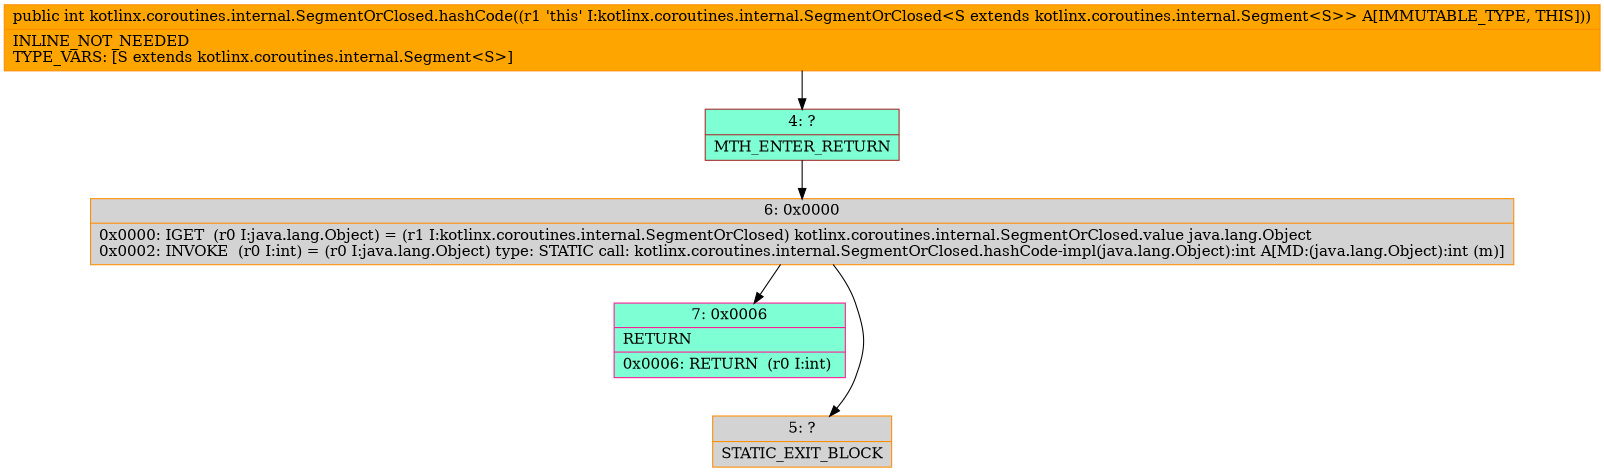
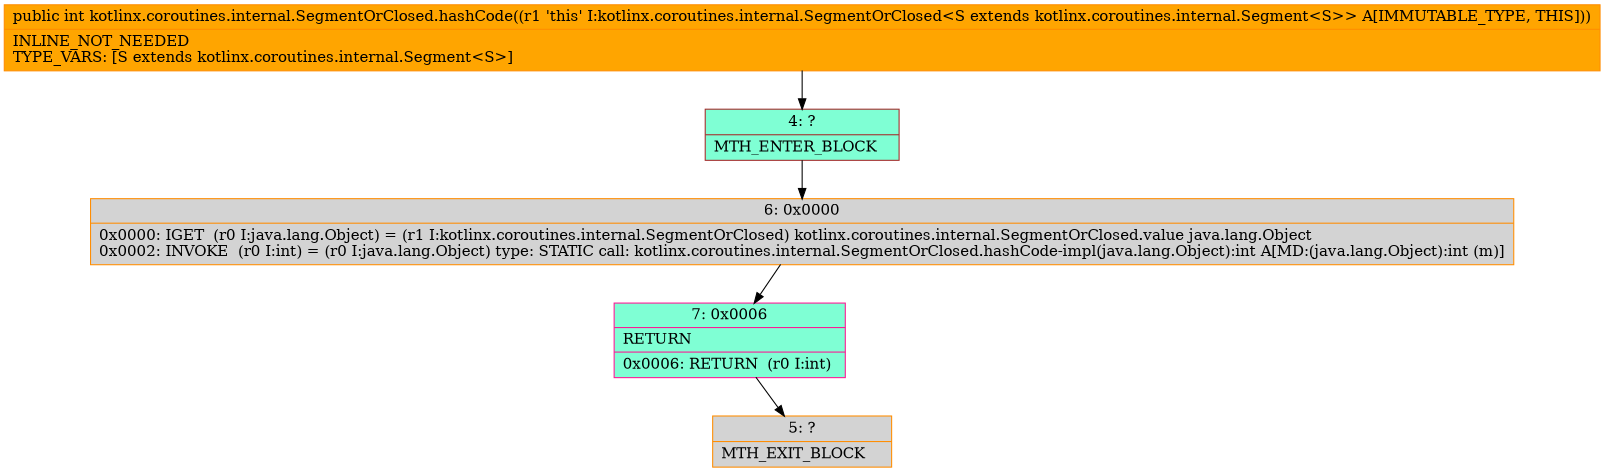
(802, 147) -> (796, 147)
(863, 336) -> (767, 392)
(802, 454) -> (794, 454)
